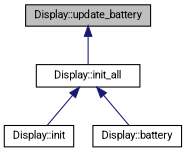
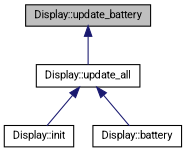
(88, 76) -> (88, 76)
